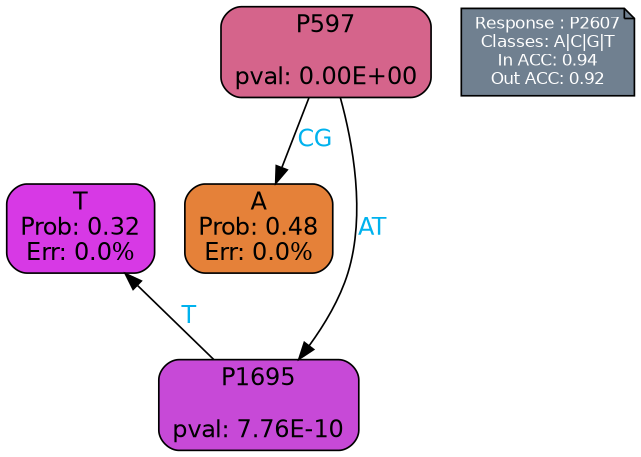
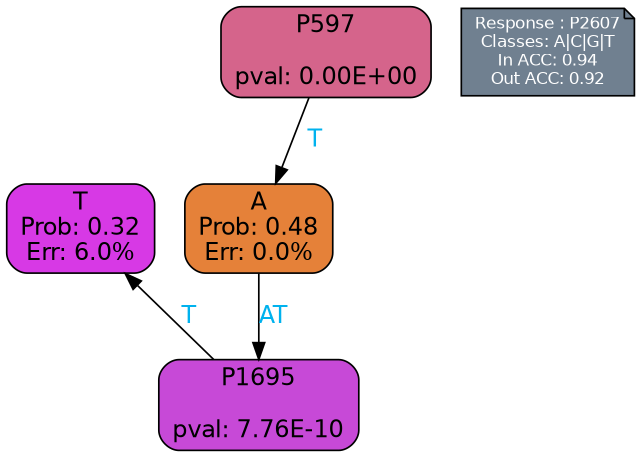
(315, 140) -> (315, 140)
(356, 226) -> (259, 308)
(81, 229) -> (81, 229)
